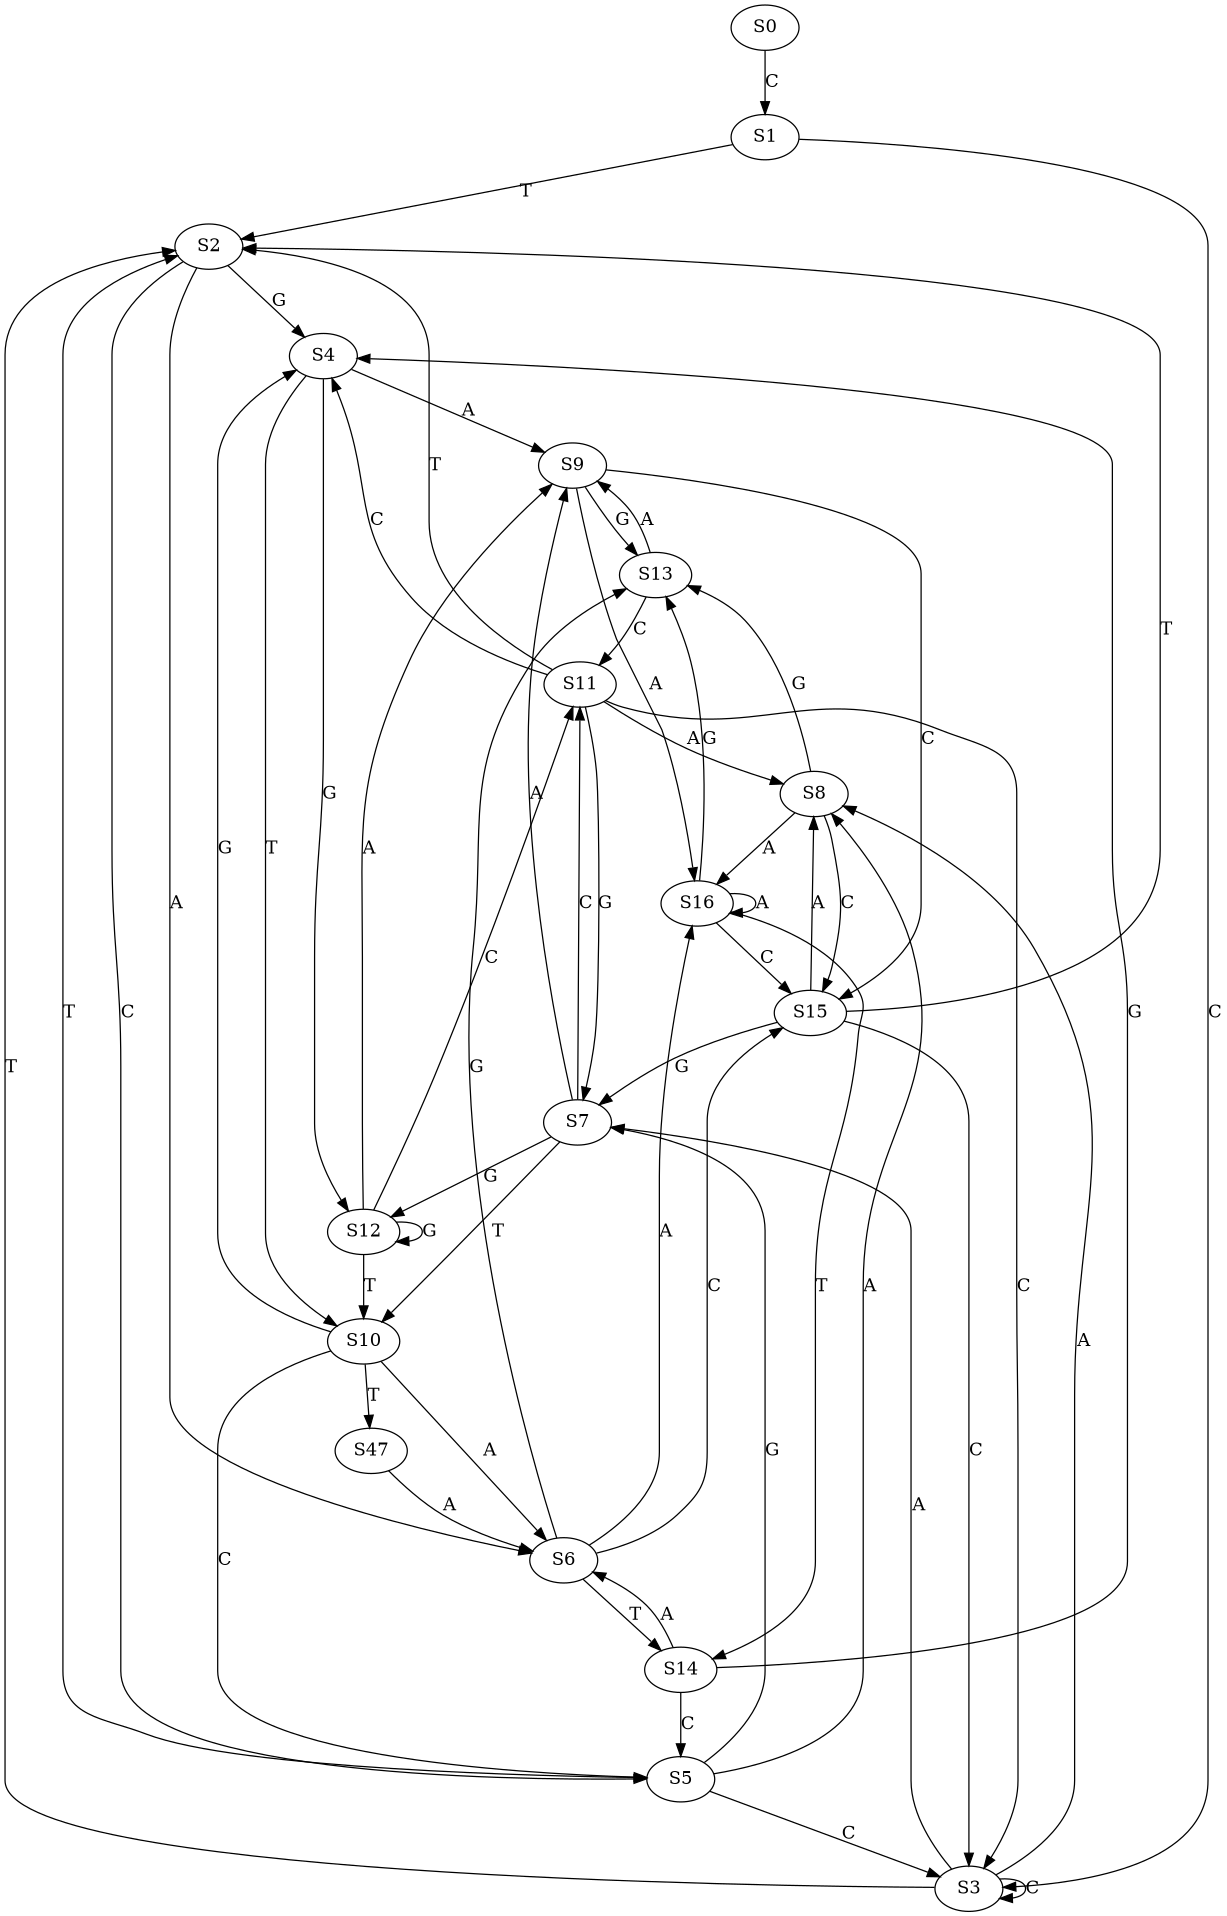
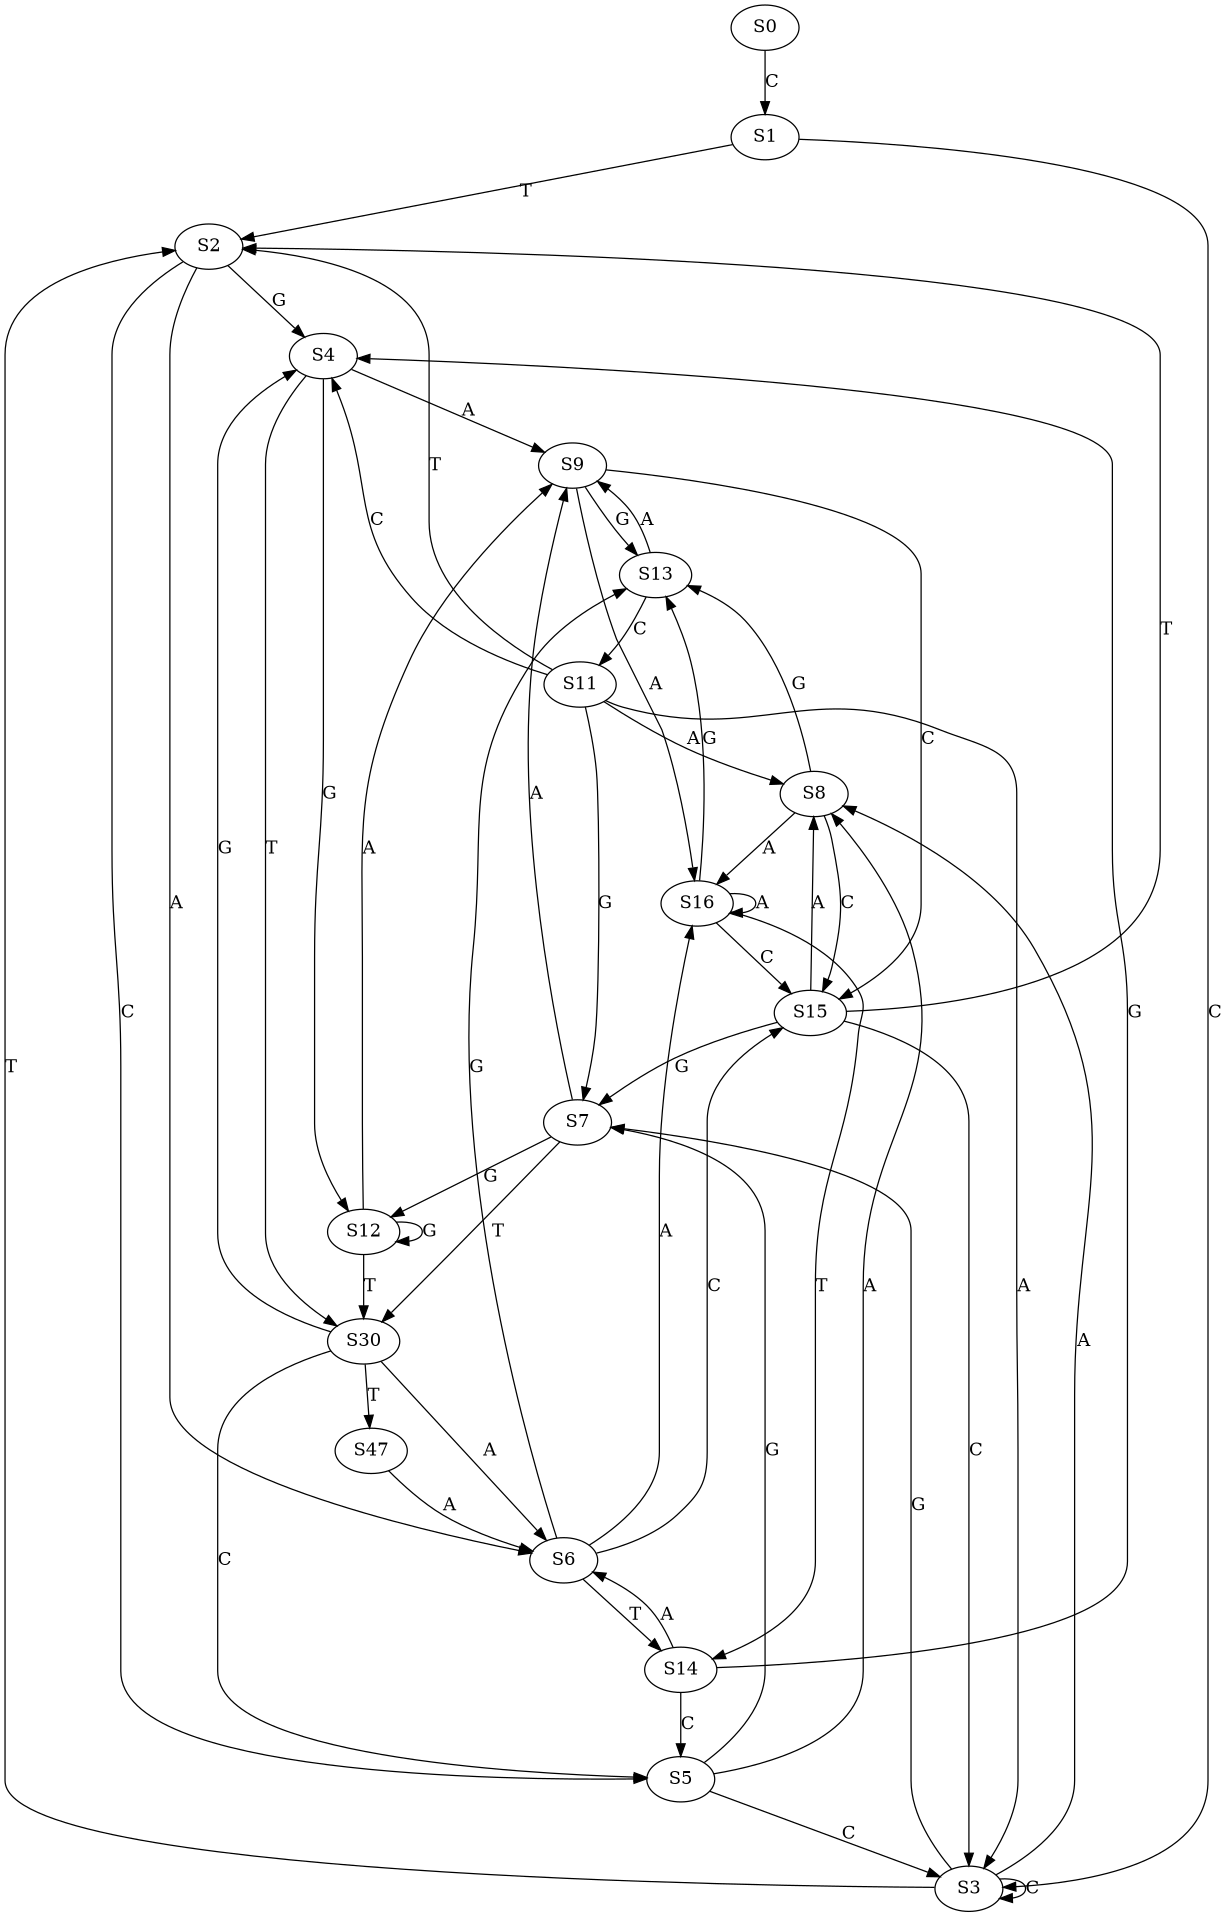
(579, 910) -> none
(483, 955) -> none
(63, 1247) -> none
(1024, 1287) -> (1024, 1287)
(364, 1341) -> (364, 1341)
(919, 1506) -> (919, 1506)
